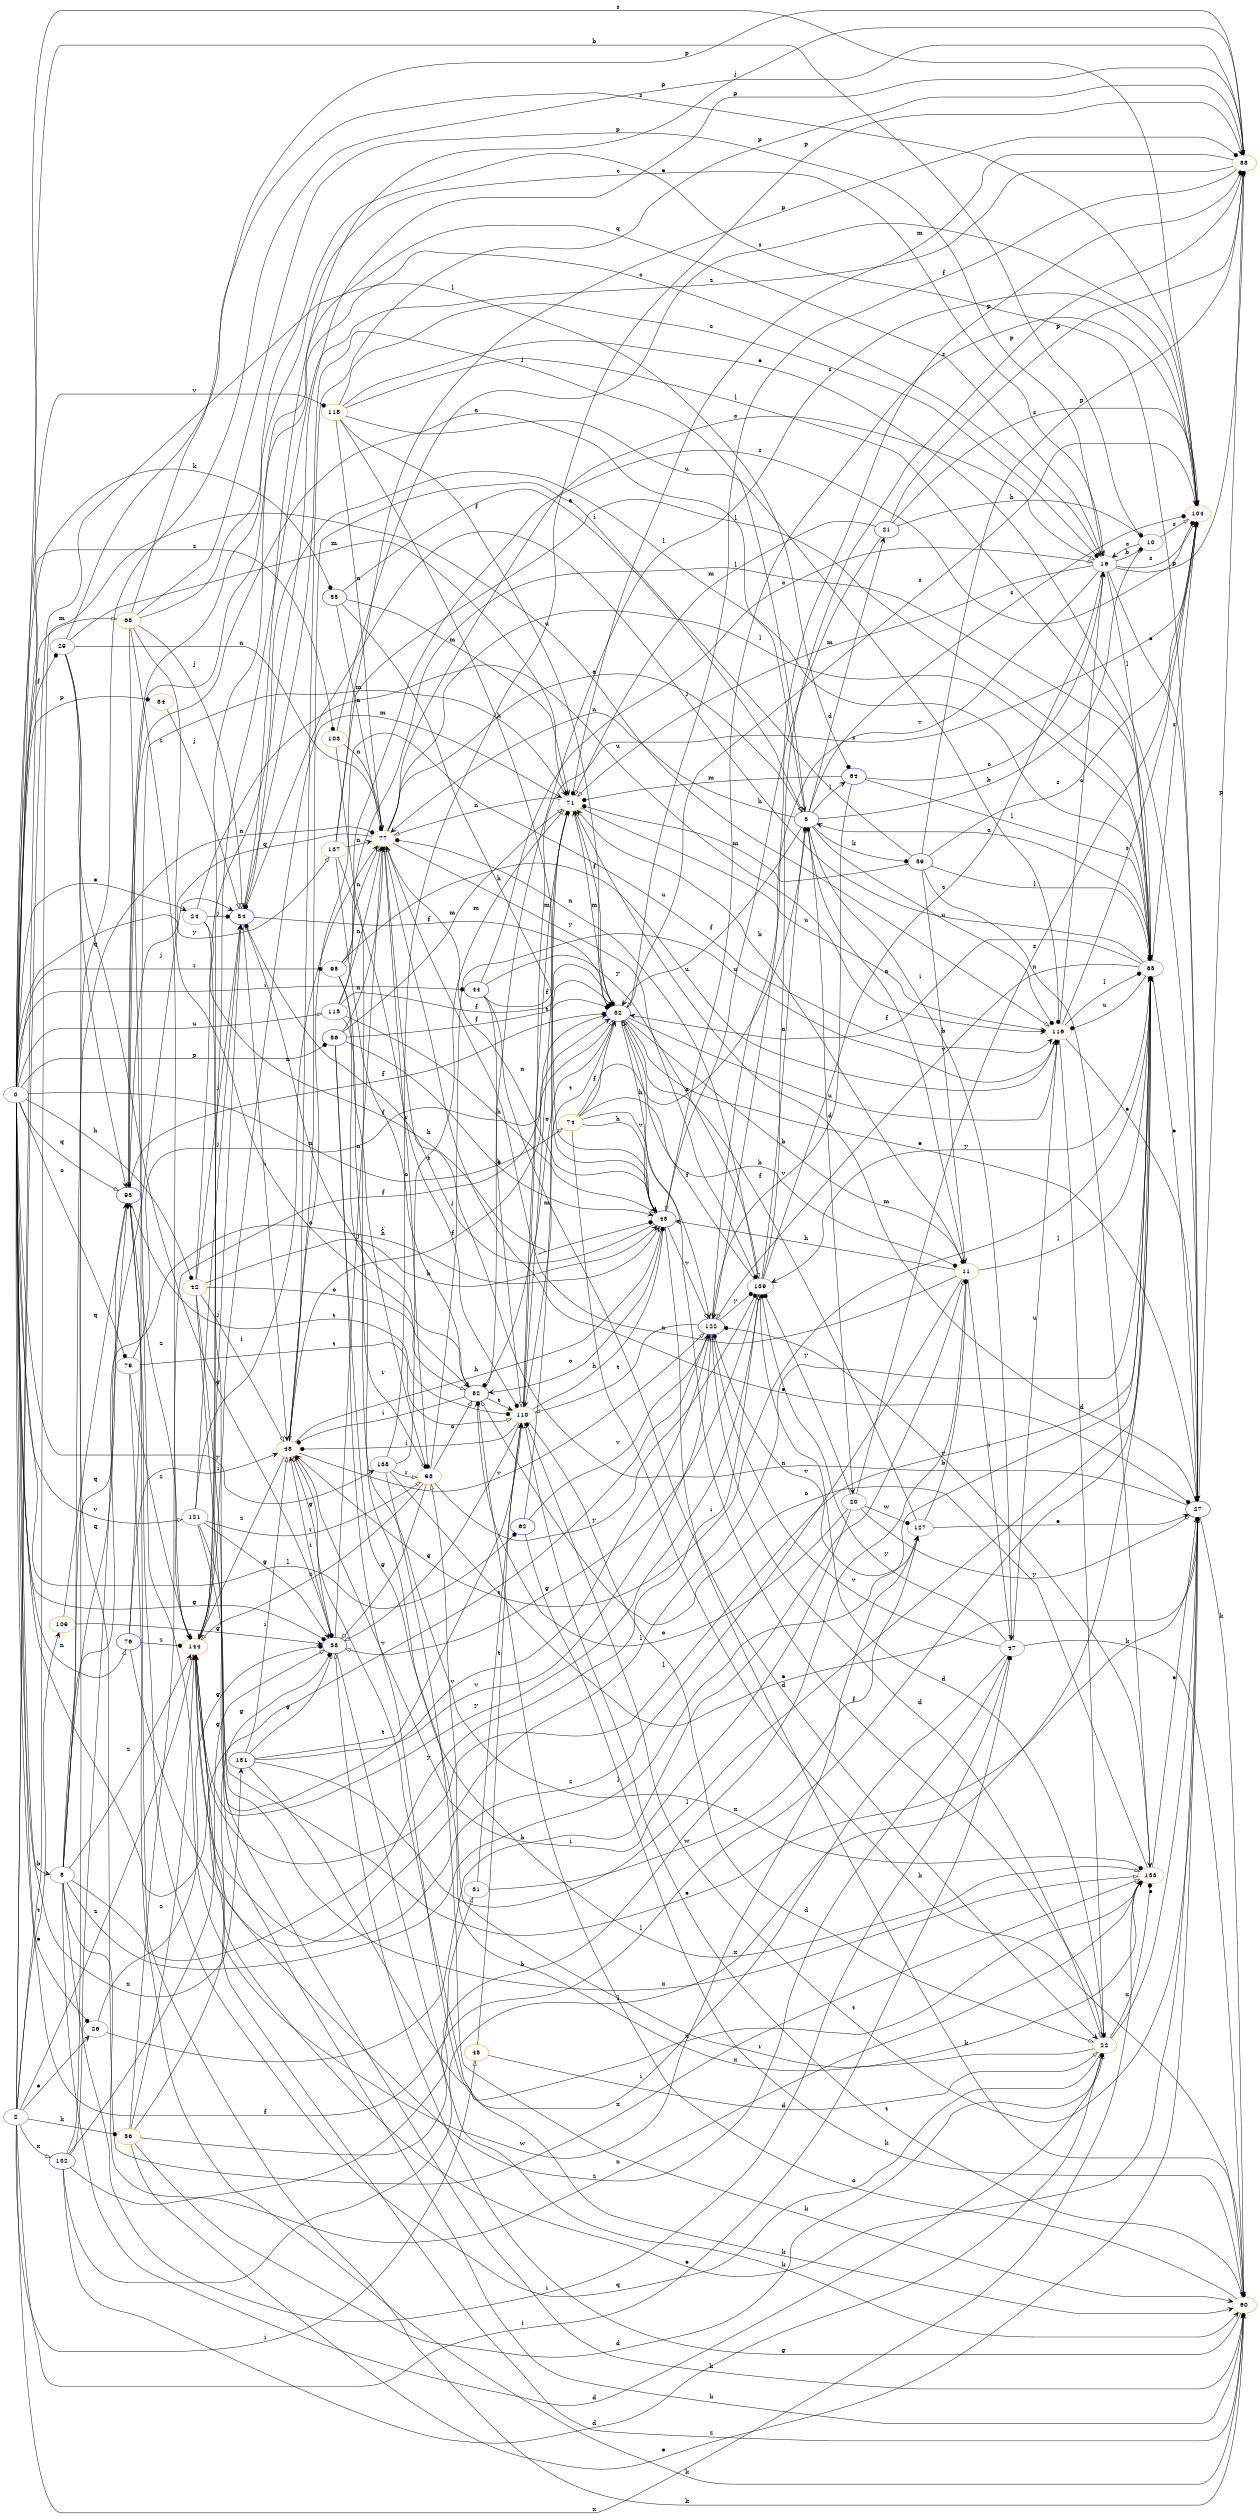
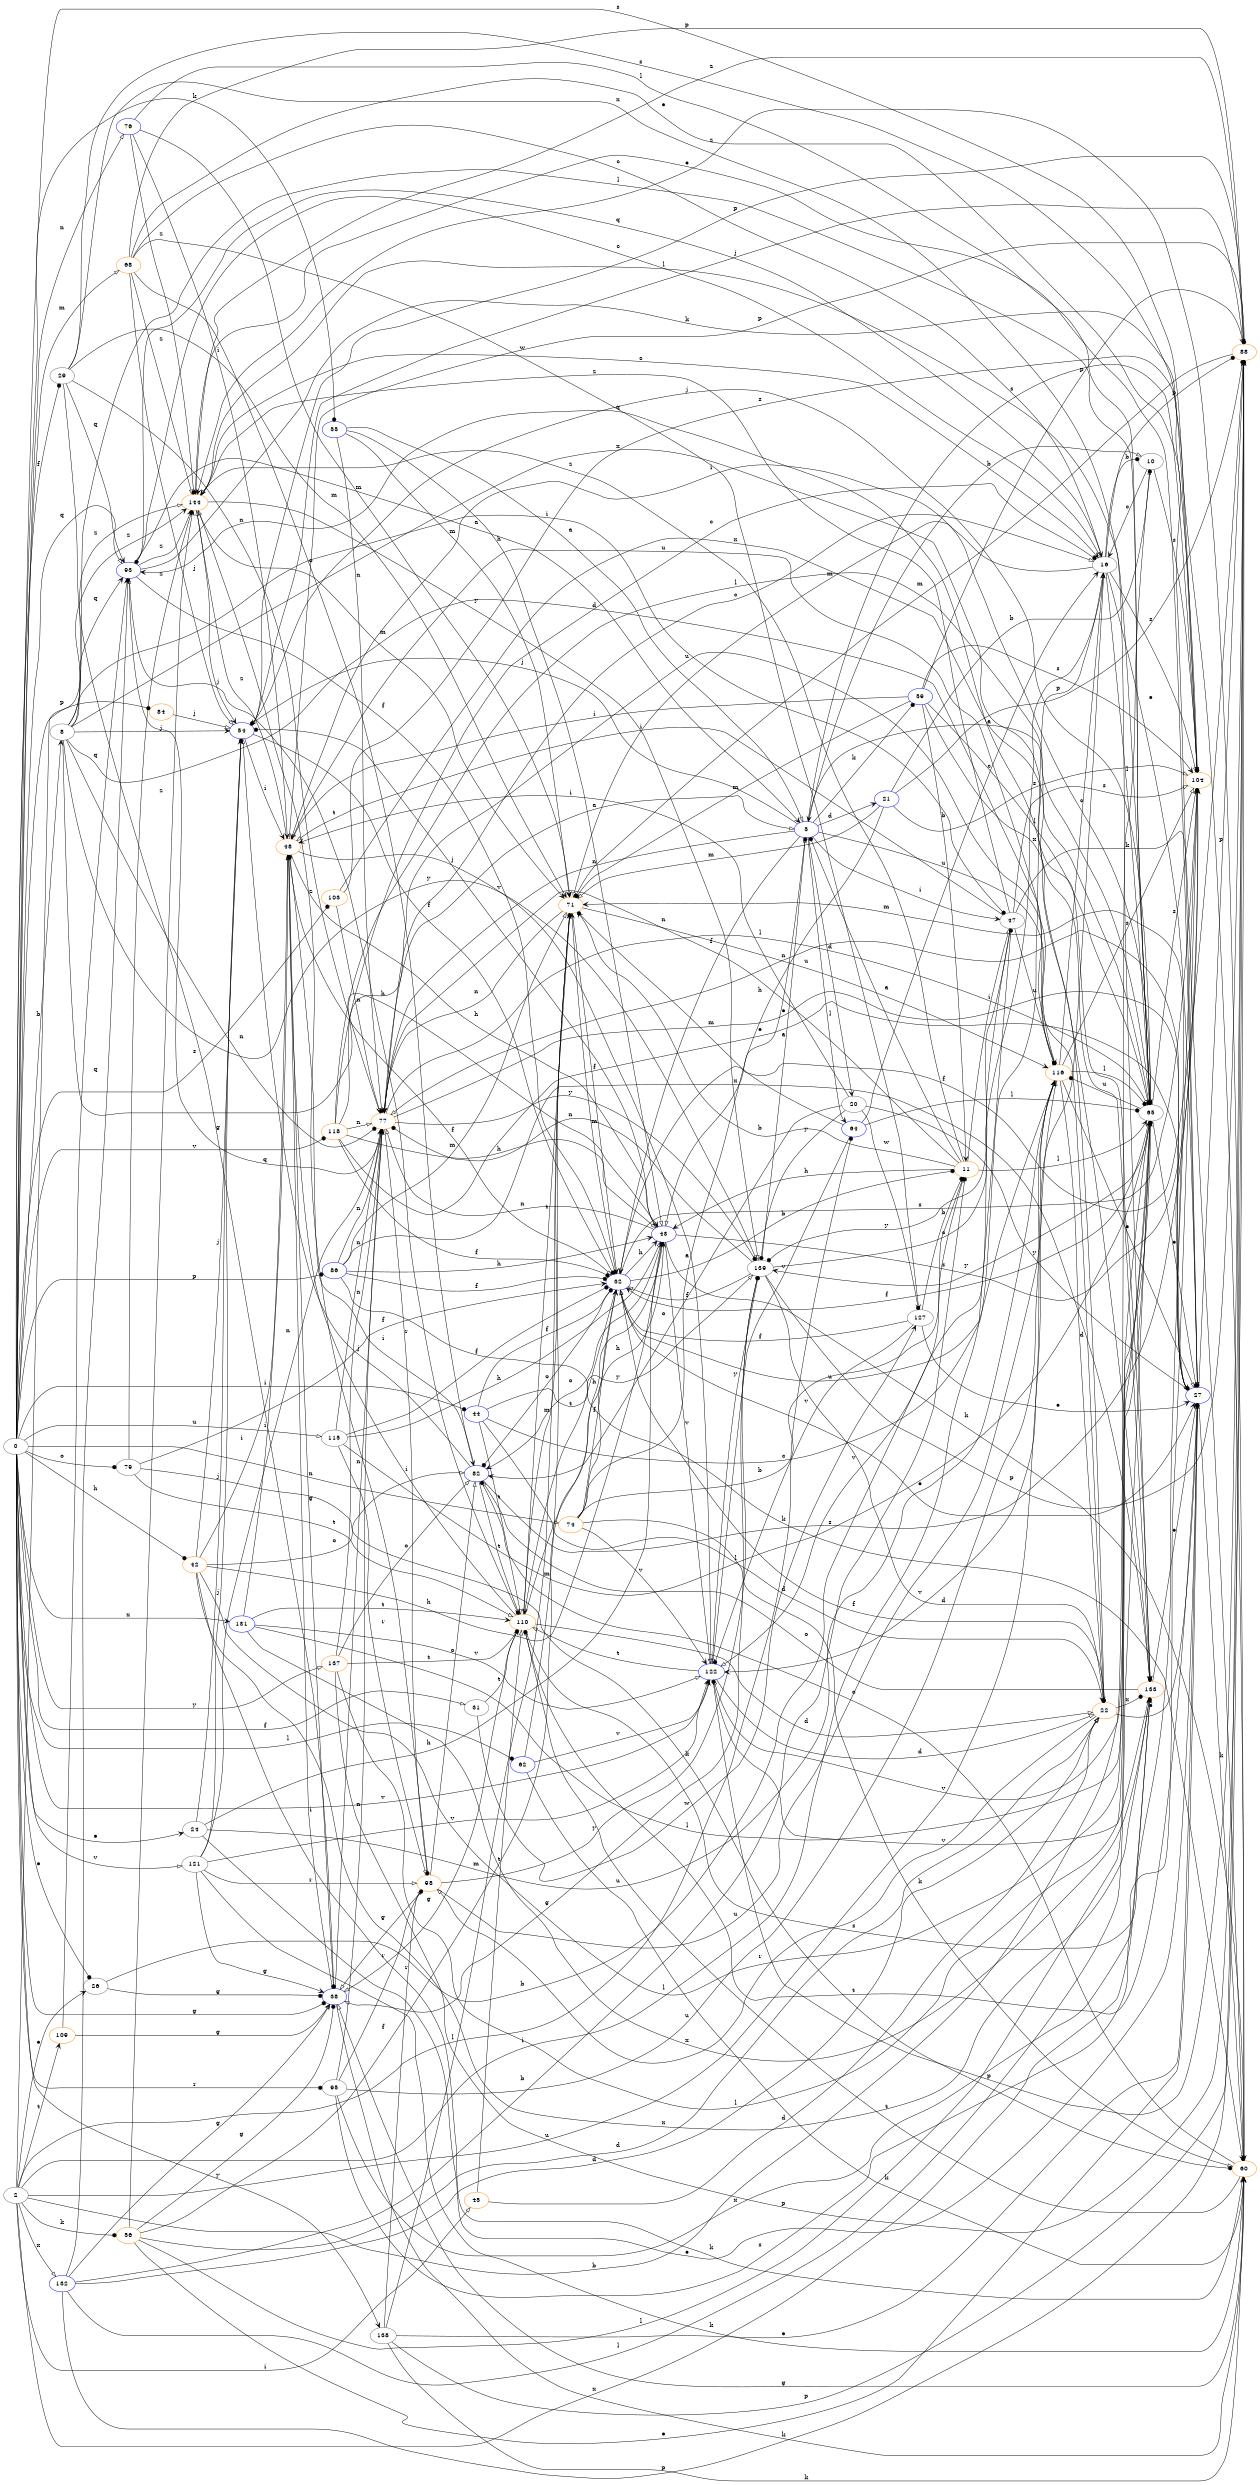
(618, 130) -> (618, 161)
(1022, 979) -> (1052, 791)
(298, 1712) -> none
